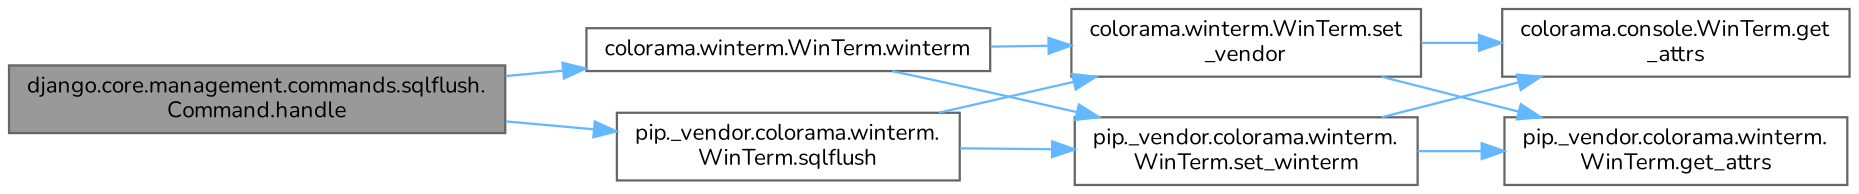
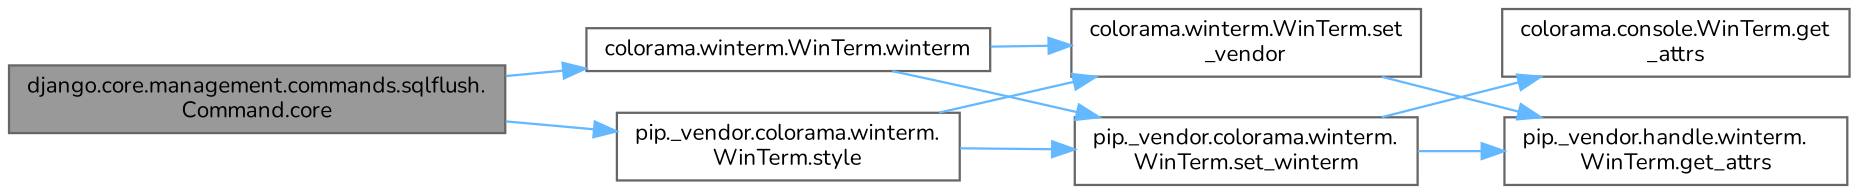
(1450, 43) -> none
(257, 99) -> (257, 99)
(788, 147) -> (788, 147)
(1676, 151) -> (1676, 151)
